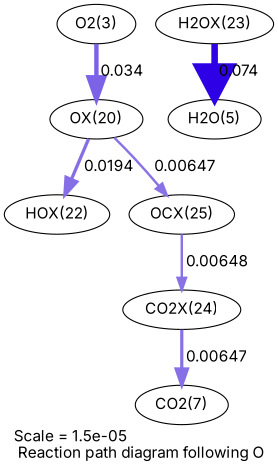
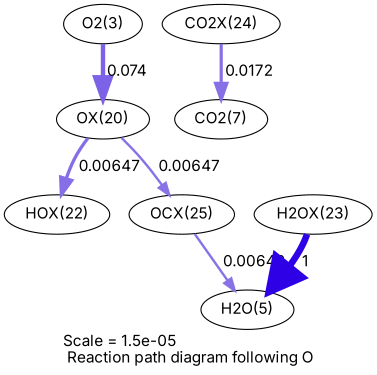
(120, 72) -> (125, 72)
(237, 72) -> (303, 262)
(107, 167) -> (108, 167)
(182, 256) -> (211, 257)
(215, 357) -> (247, 72)
